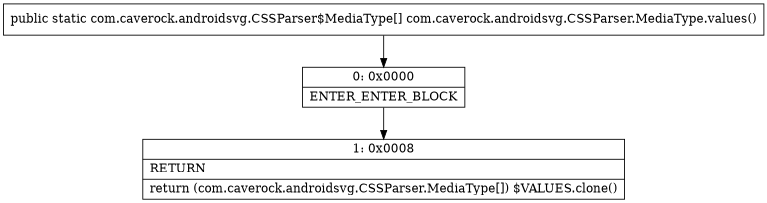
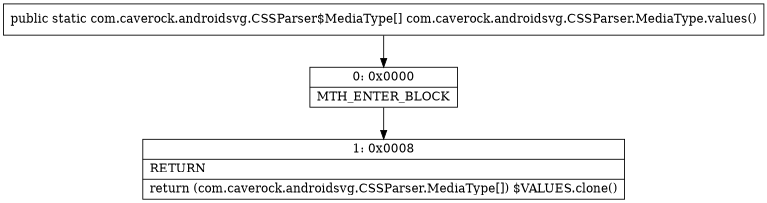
(384, 97) -> (384, 97)
